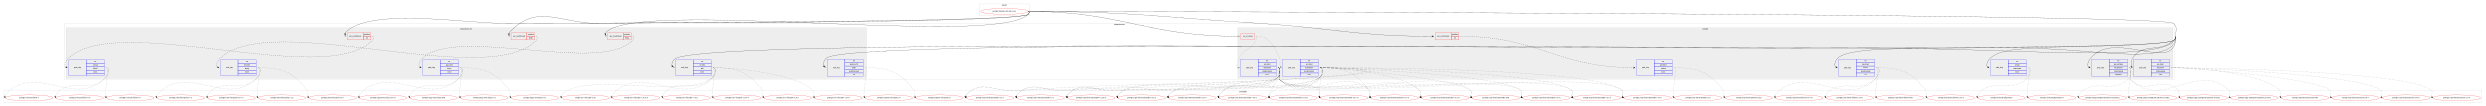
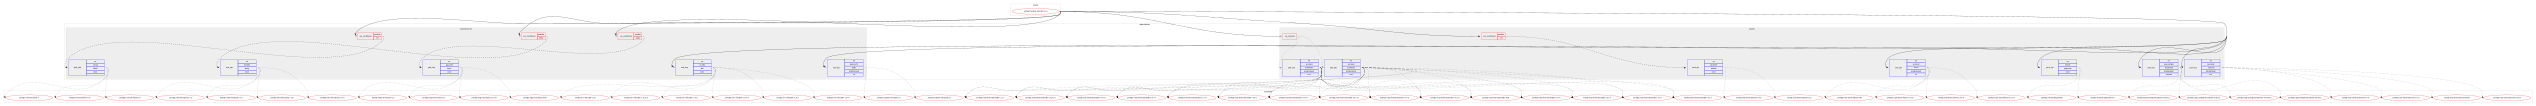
none -> (1192, 98)
